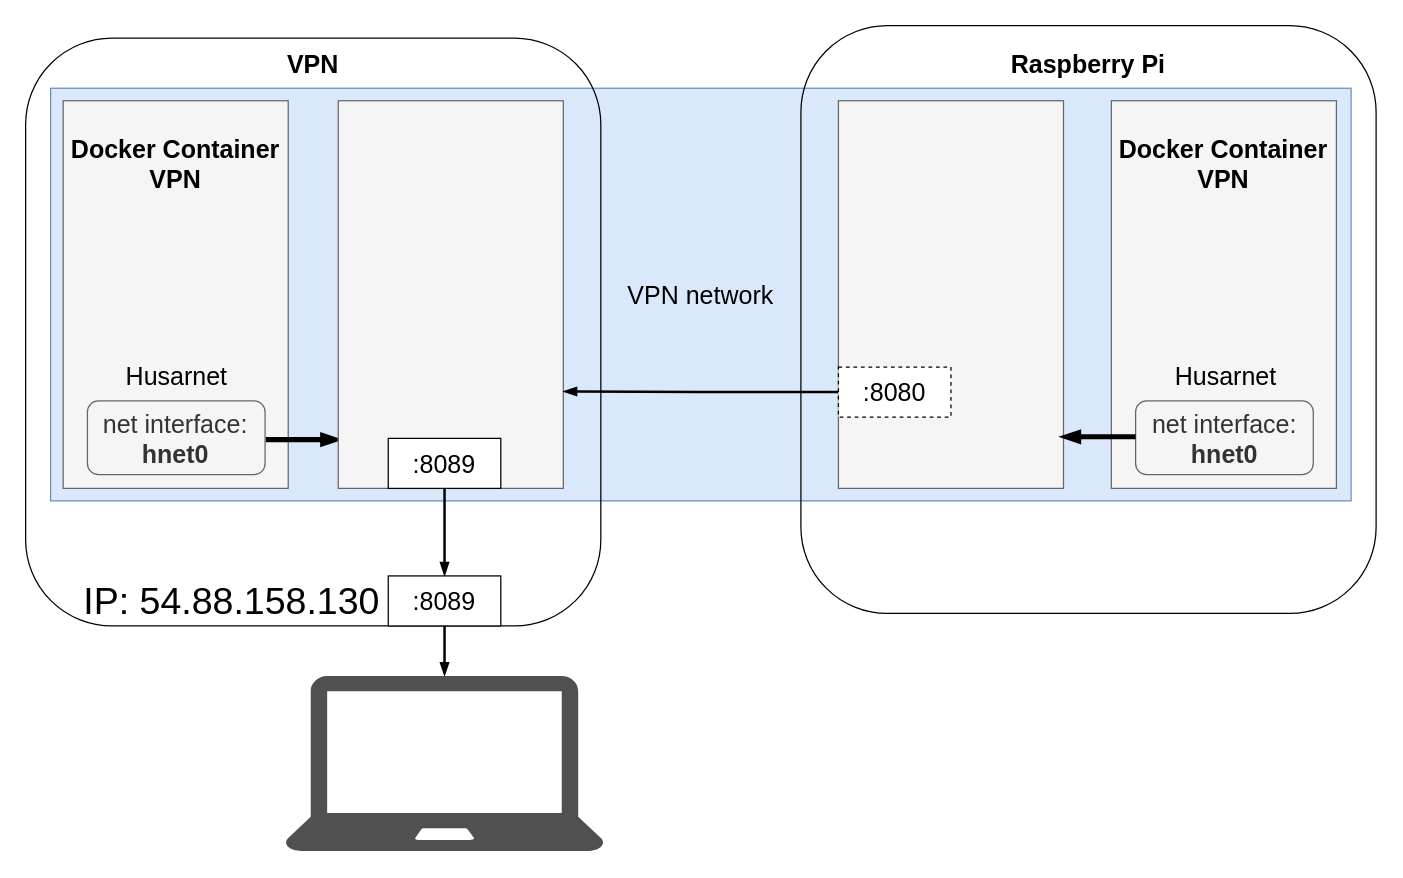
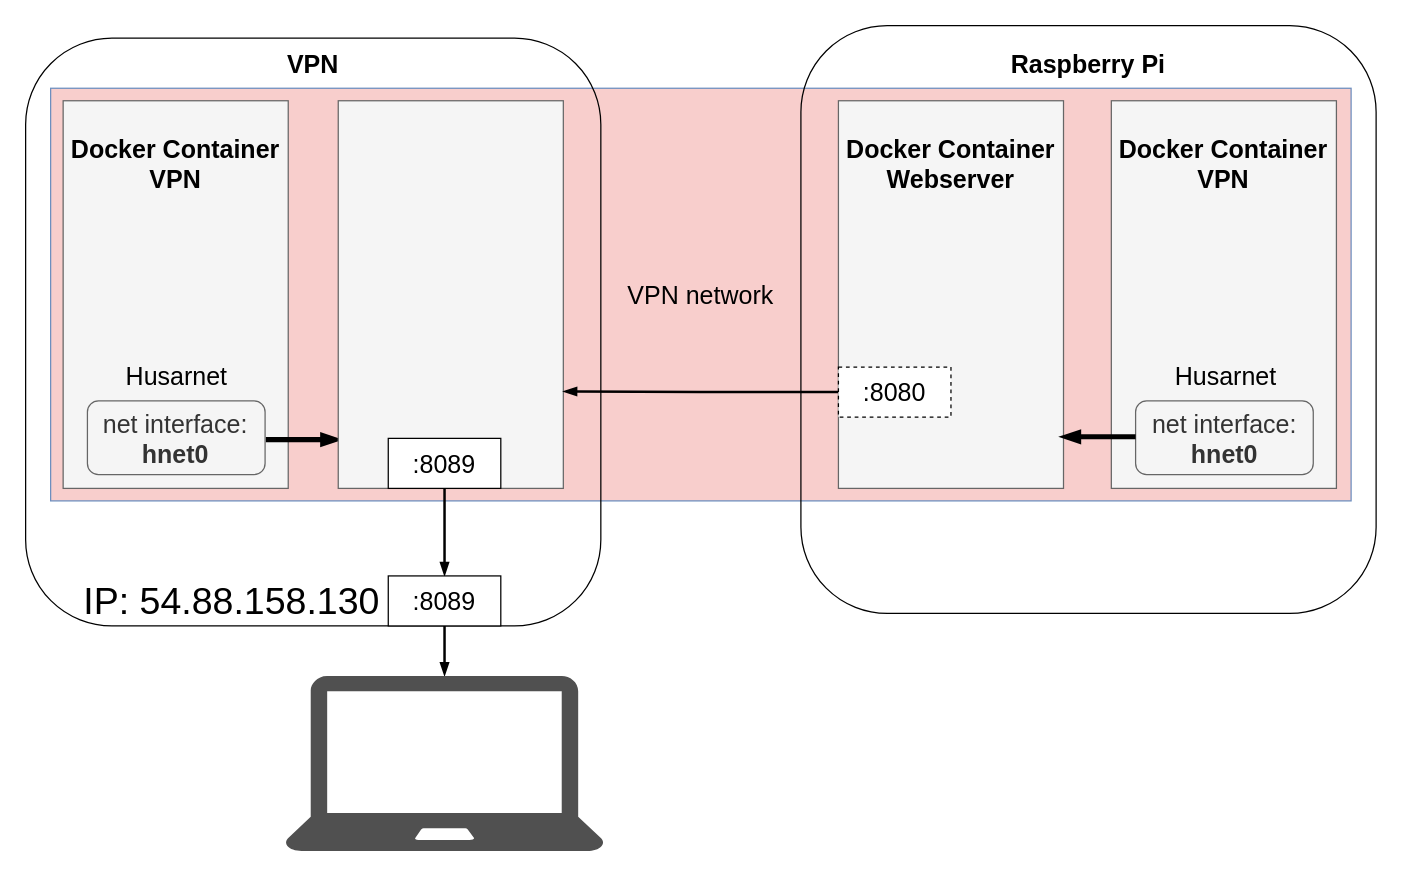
none -> (951, 163)
(701, 294) -> (701, 294)
